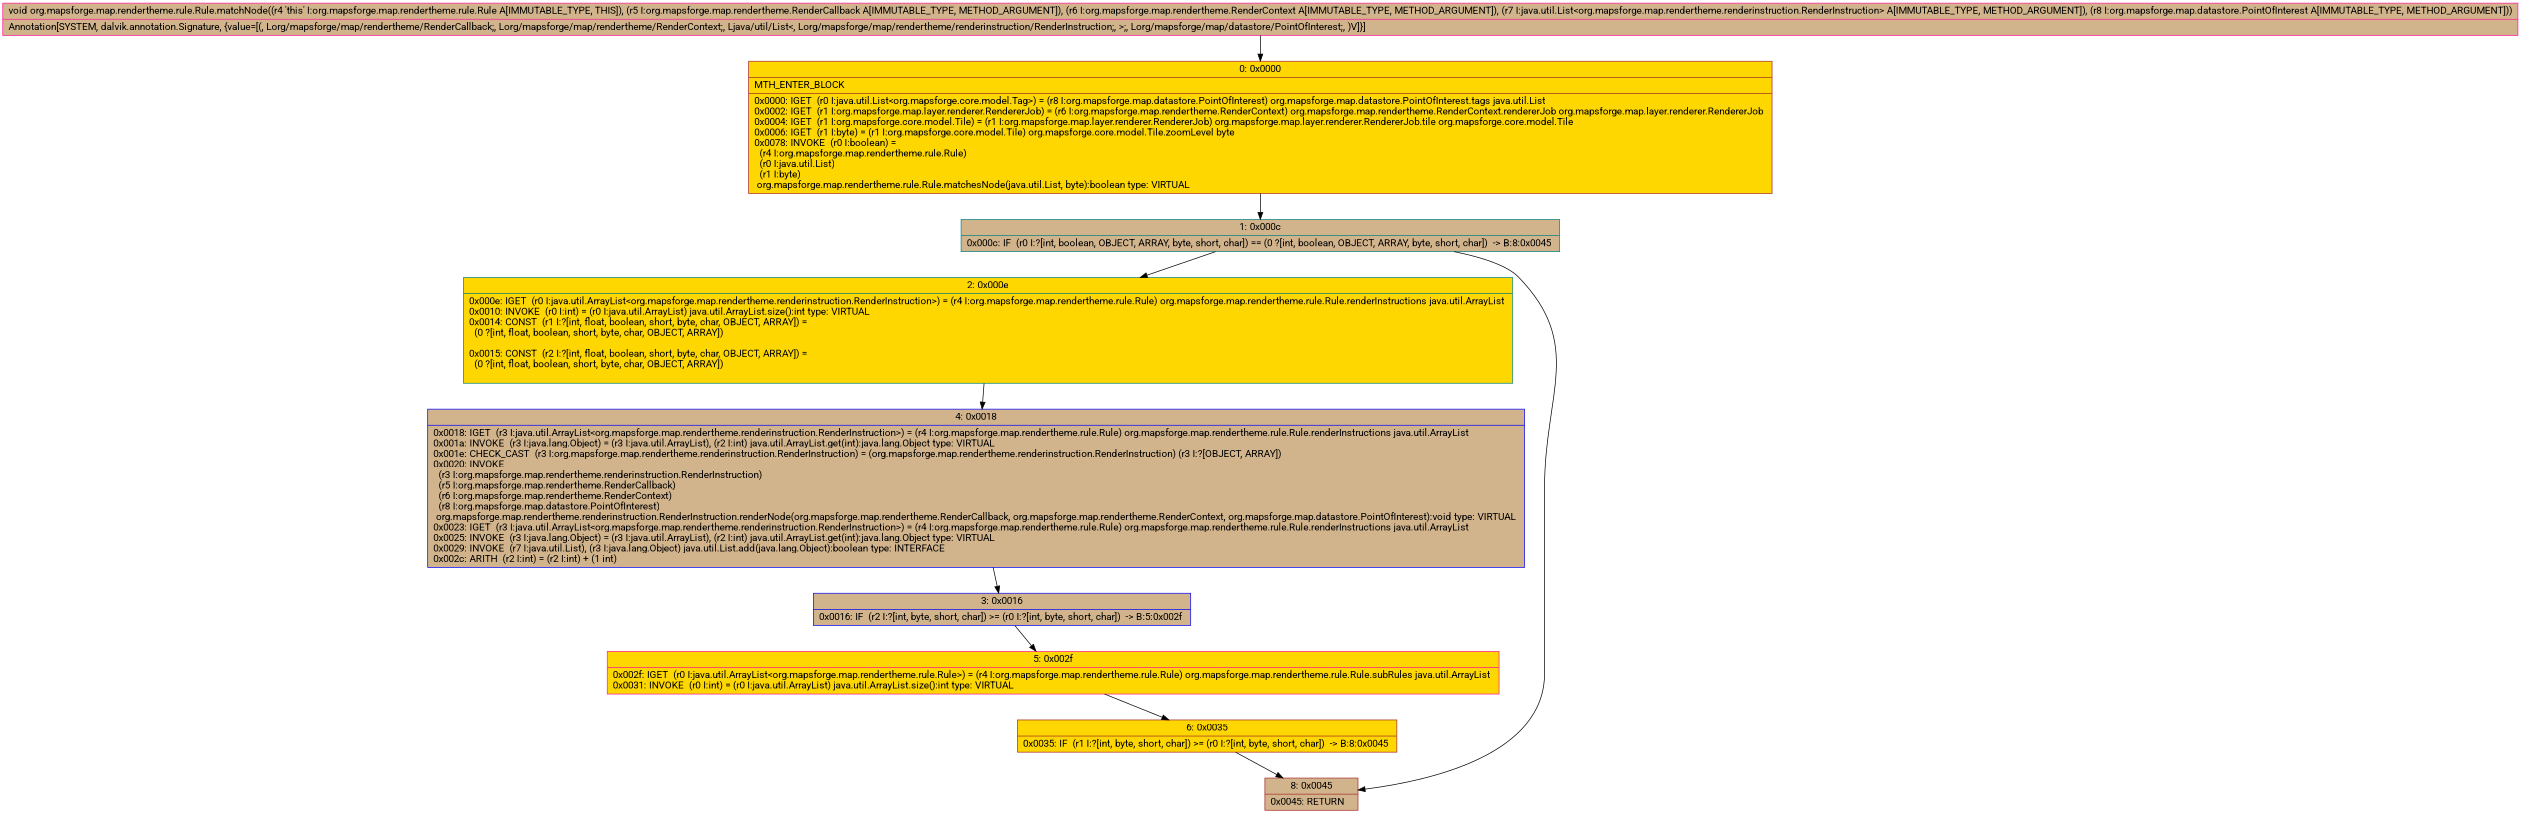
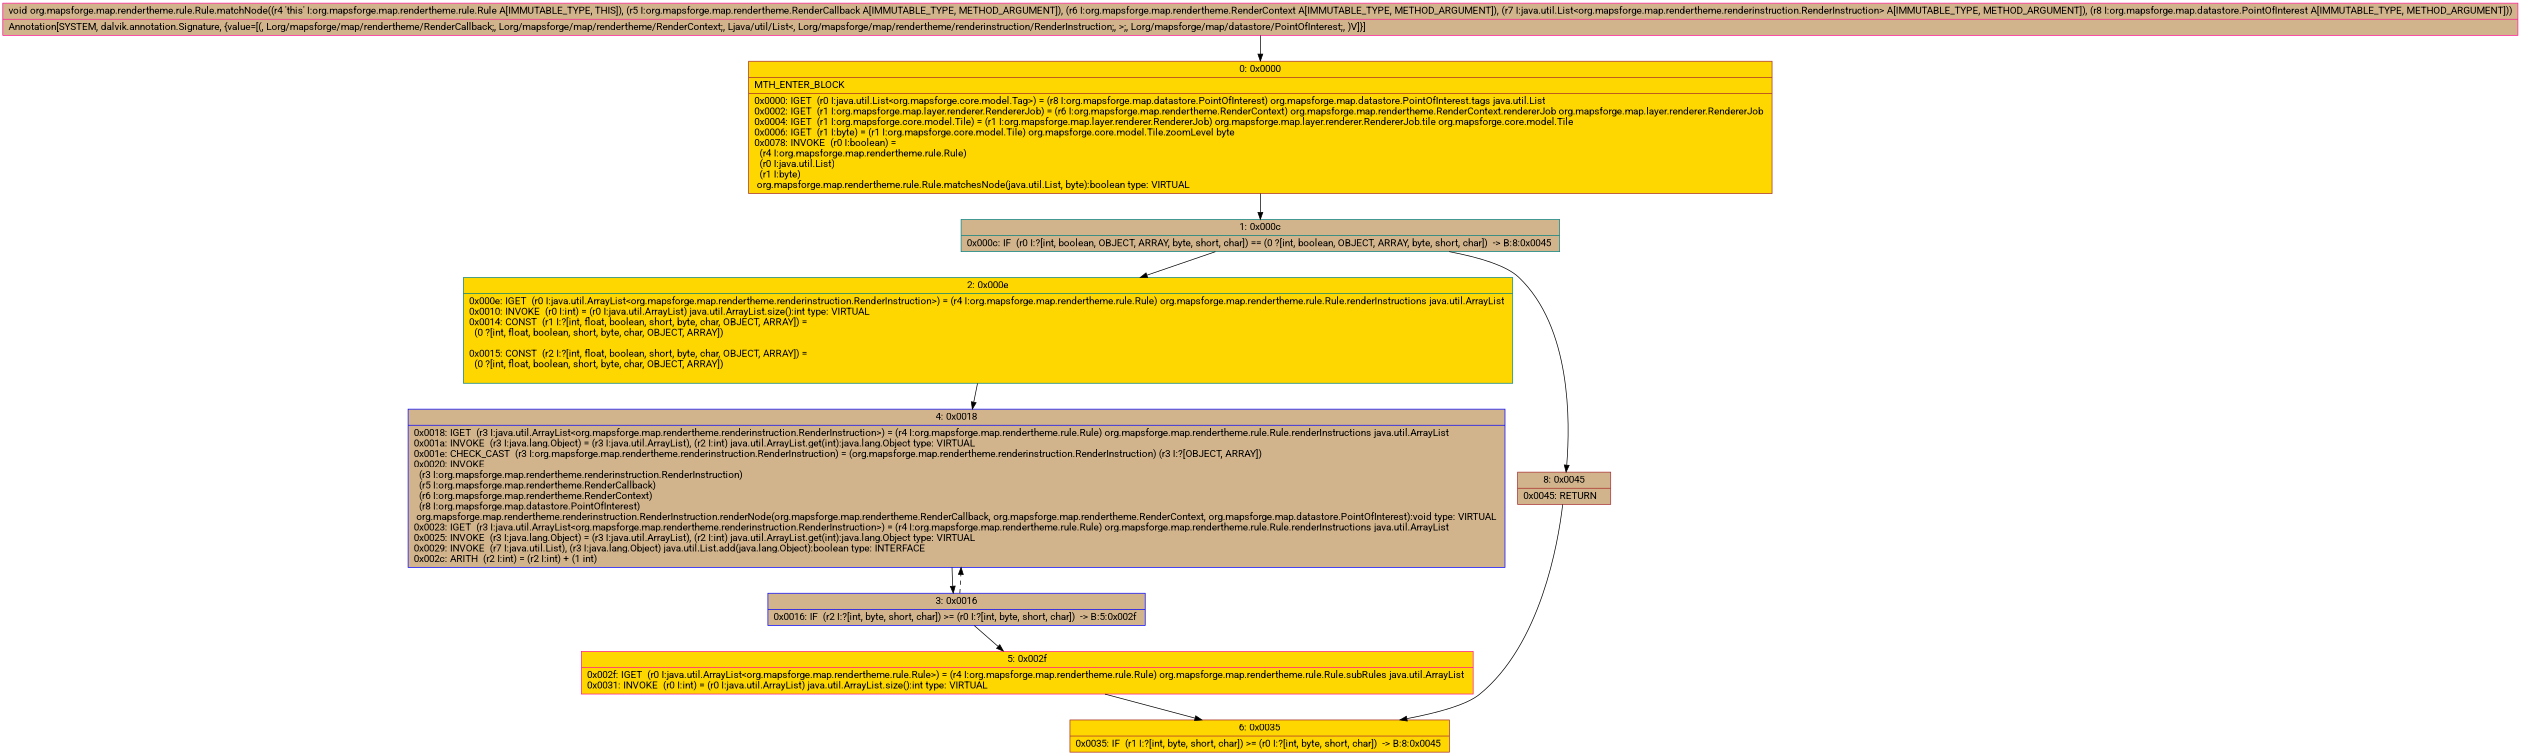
none -> (960, 584)
(1256, 763) -> (1521, 642)
